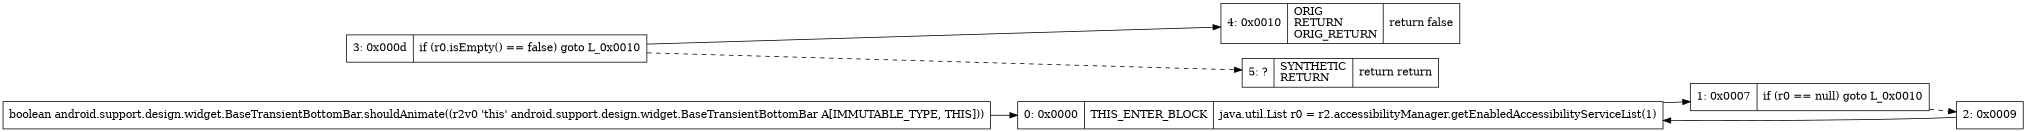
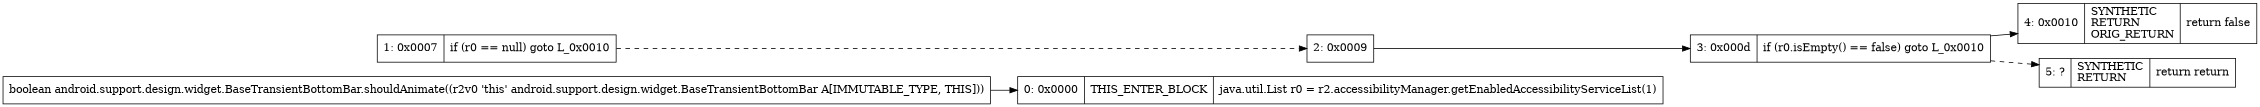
(1309, 12) -> (2124, 12)
(1673, 102) -> none
(1814, 120) -> (1528, 49)
